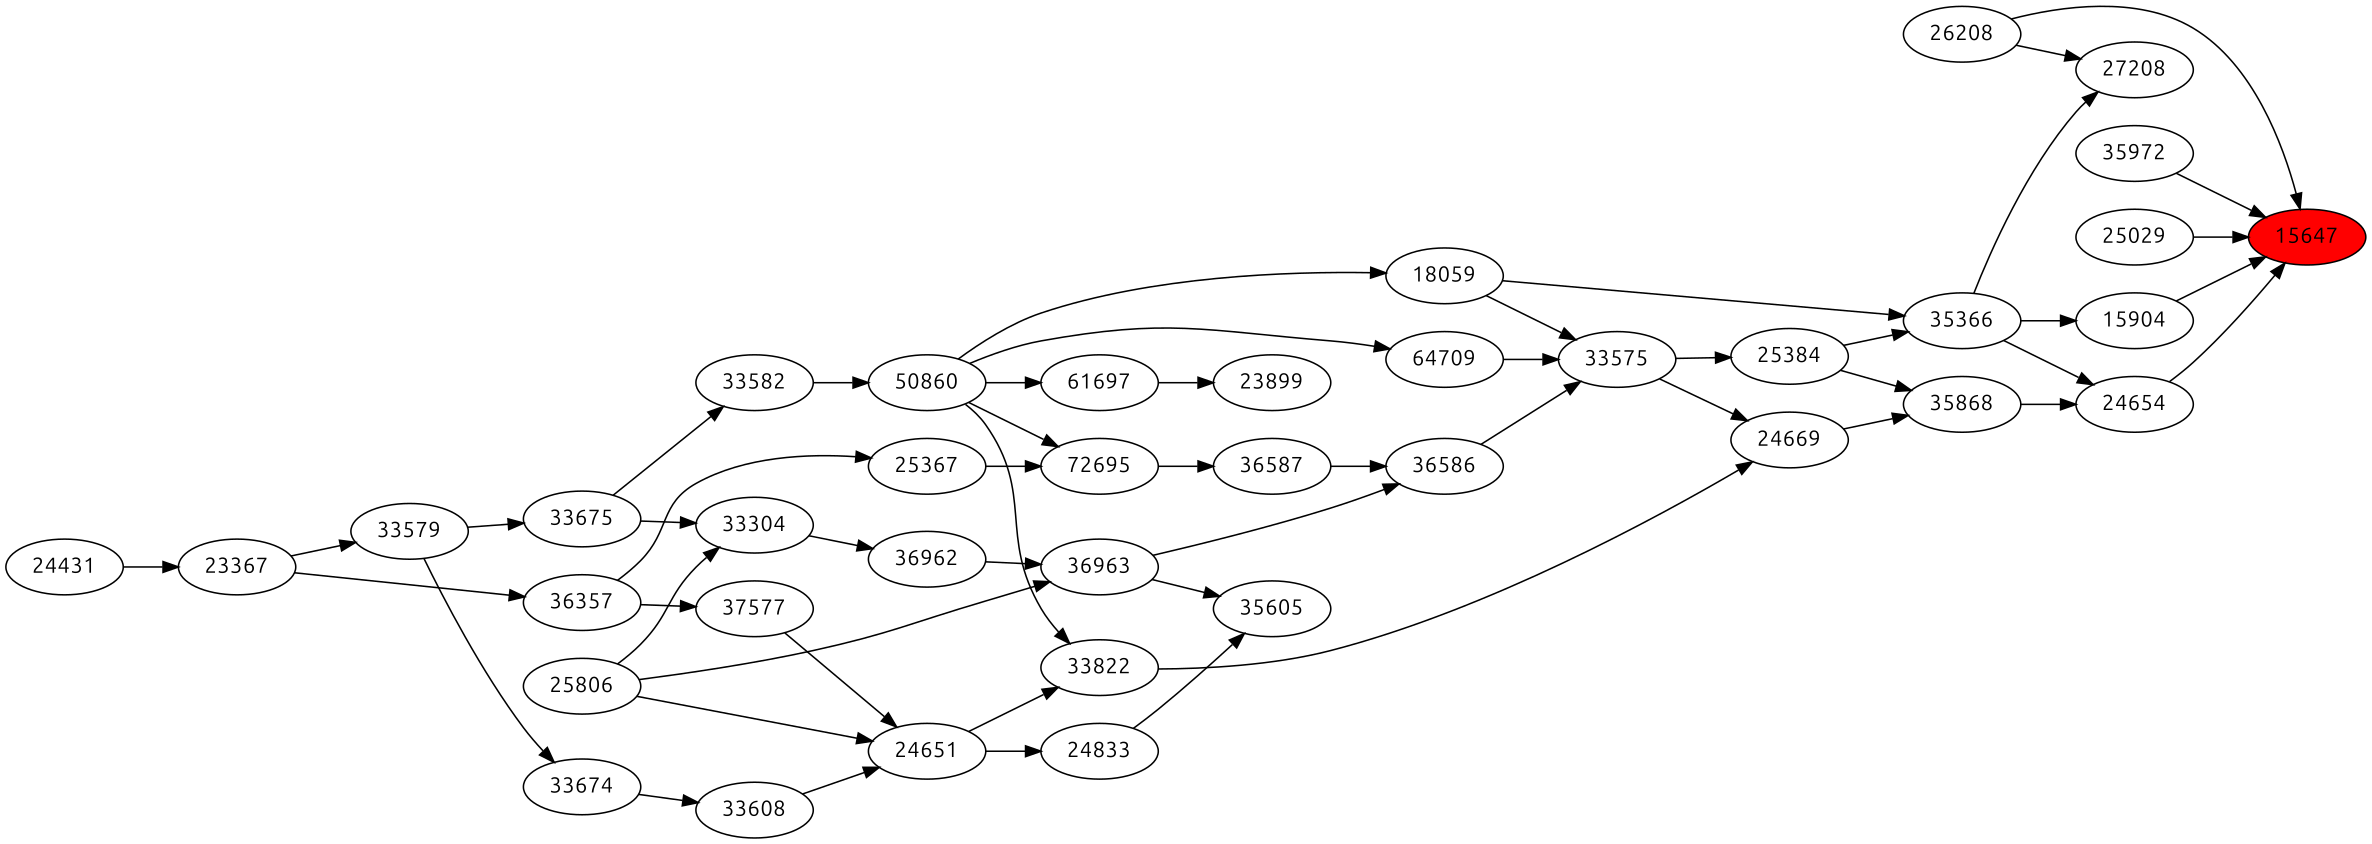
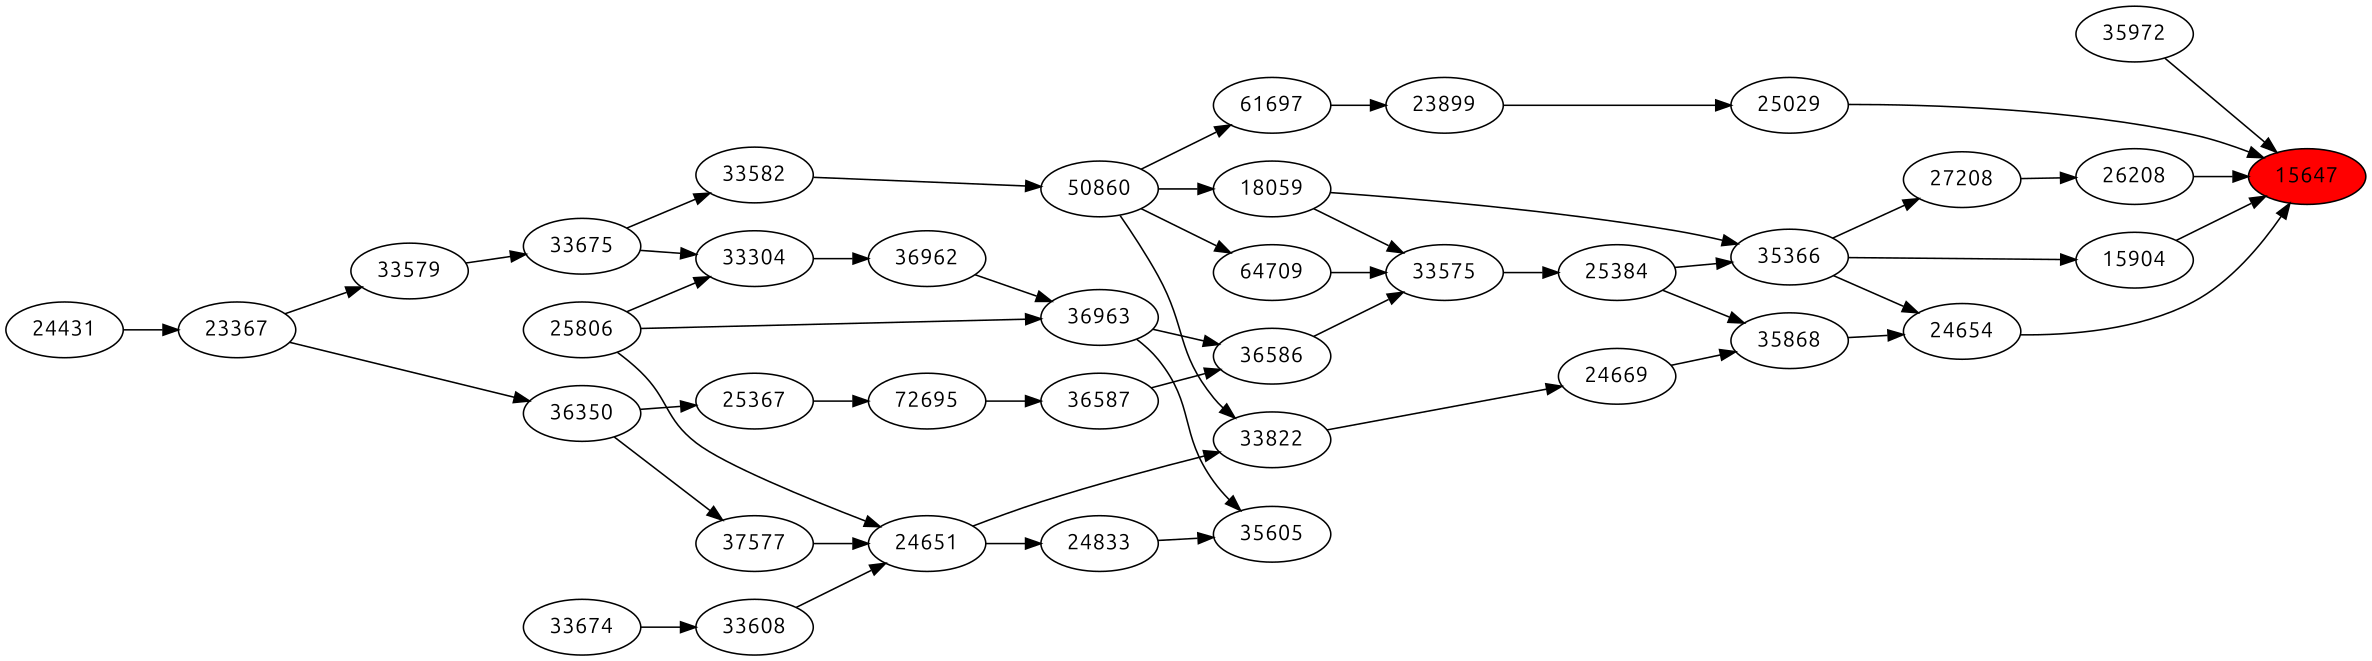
(2041, 50) -> (2040, 178)
none -> (1609, 105)
(1696, 396) -> none
(1006, 421) -> none
(582, 603) -> (582, 413)
(478, 658) -> none
